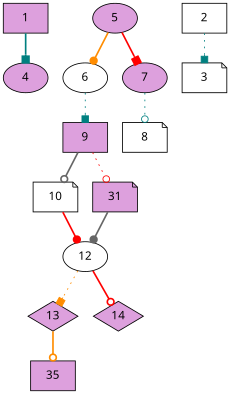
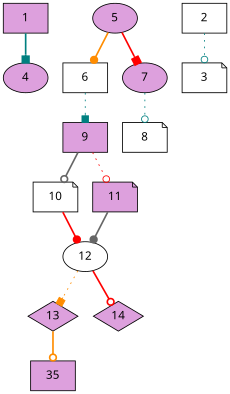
(204, 44) -> (204, 45)
(85, 78) -> (85, 78)
(115, 197) -> (115, 197)
